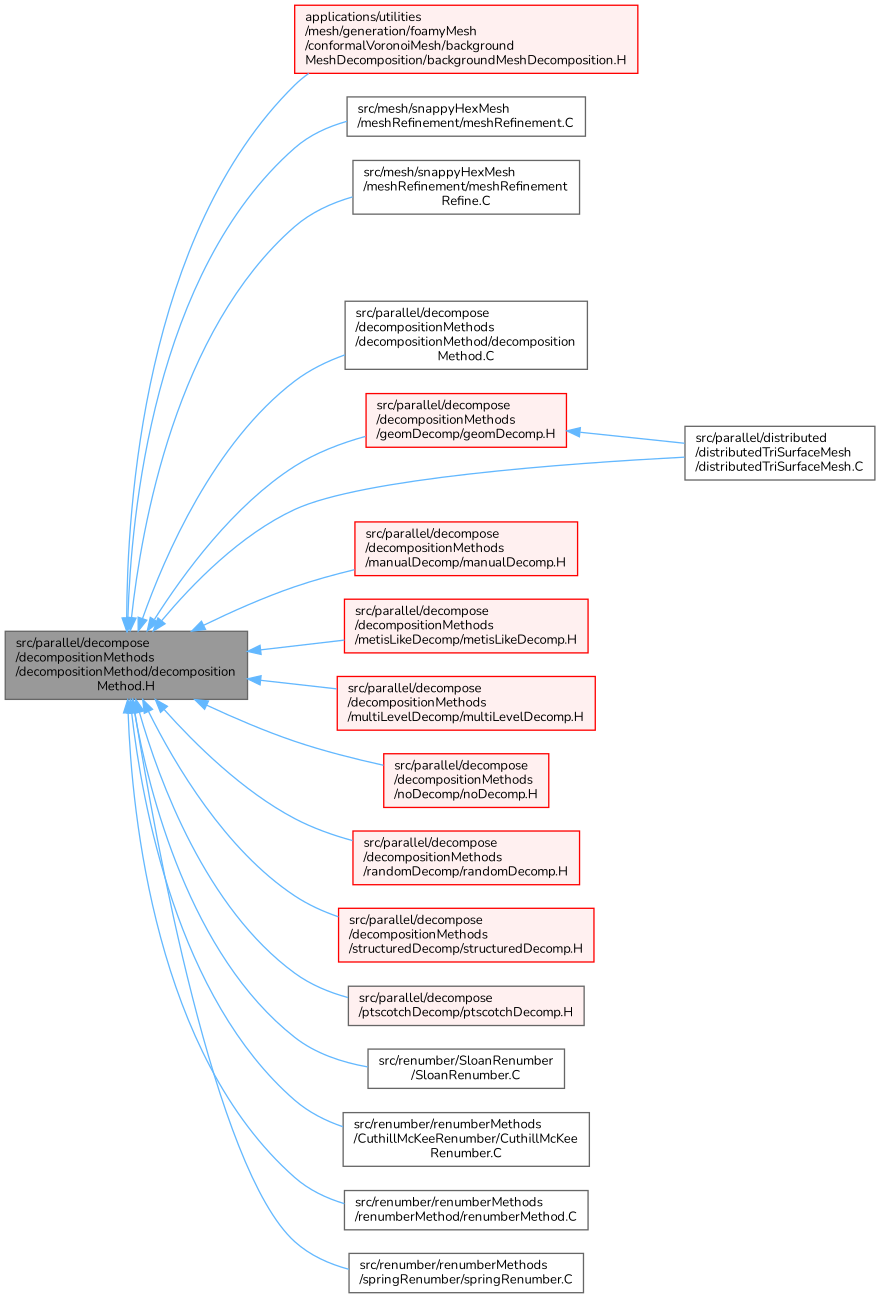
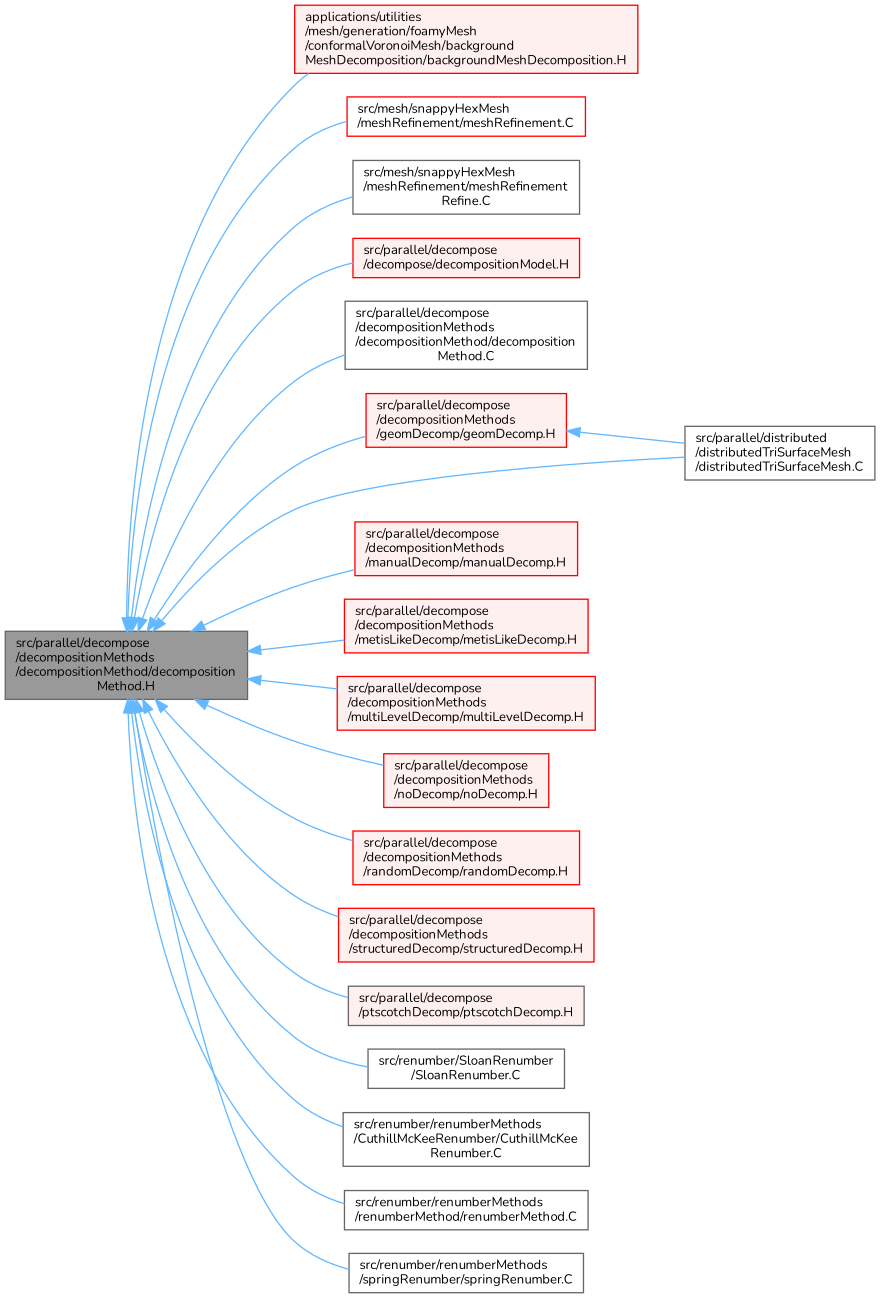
(466, 117) -> (466, 117)
none -> (466, 258)
